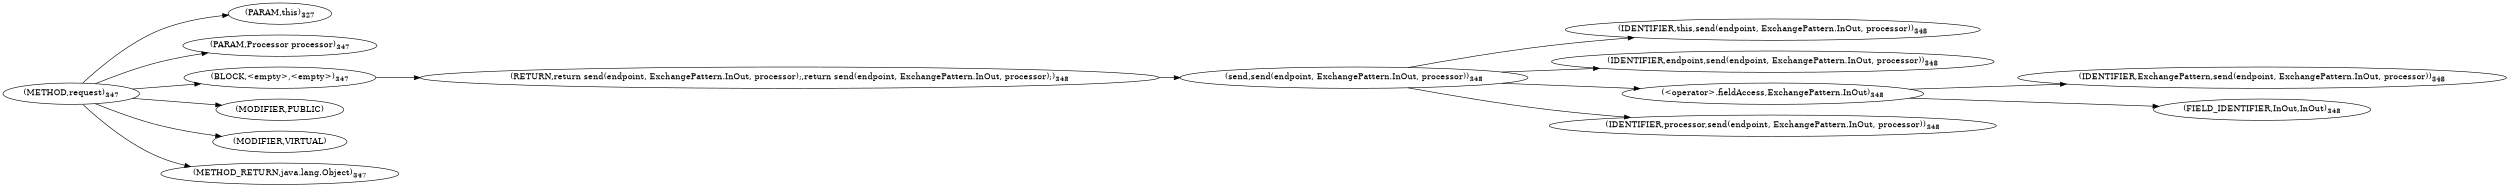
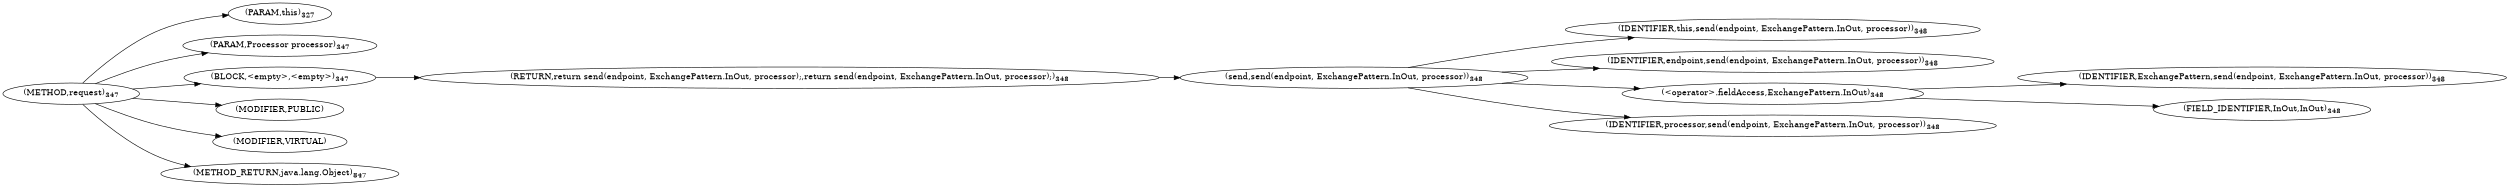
(360, 173) -> (360, 173)
